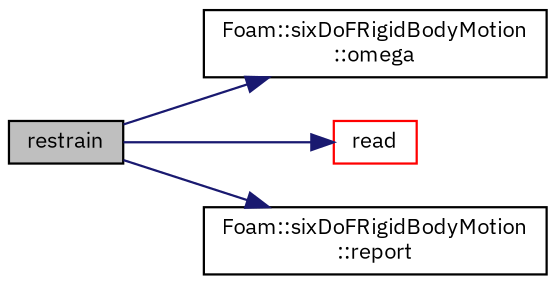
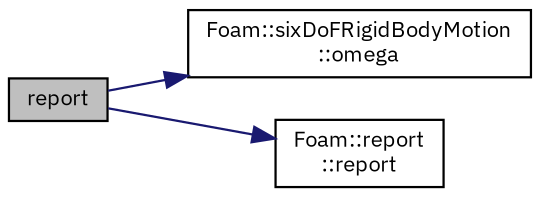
(66, 142) -> (58, 100)
(375, 142) -> none
(375, 241) -> (360, 153)
